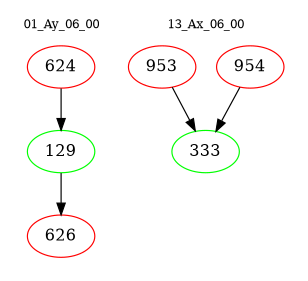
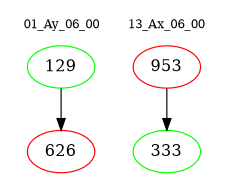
(61, 67) -> none
(250, 67) -> none
